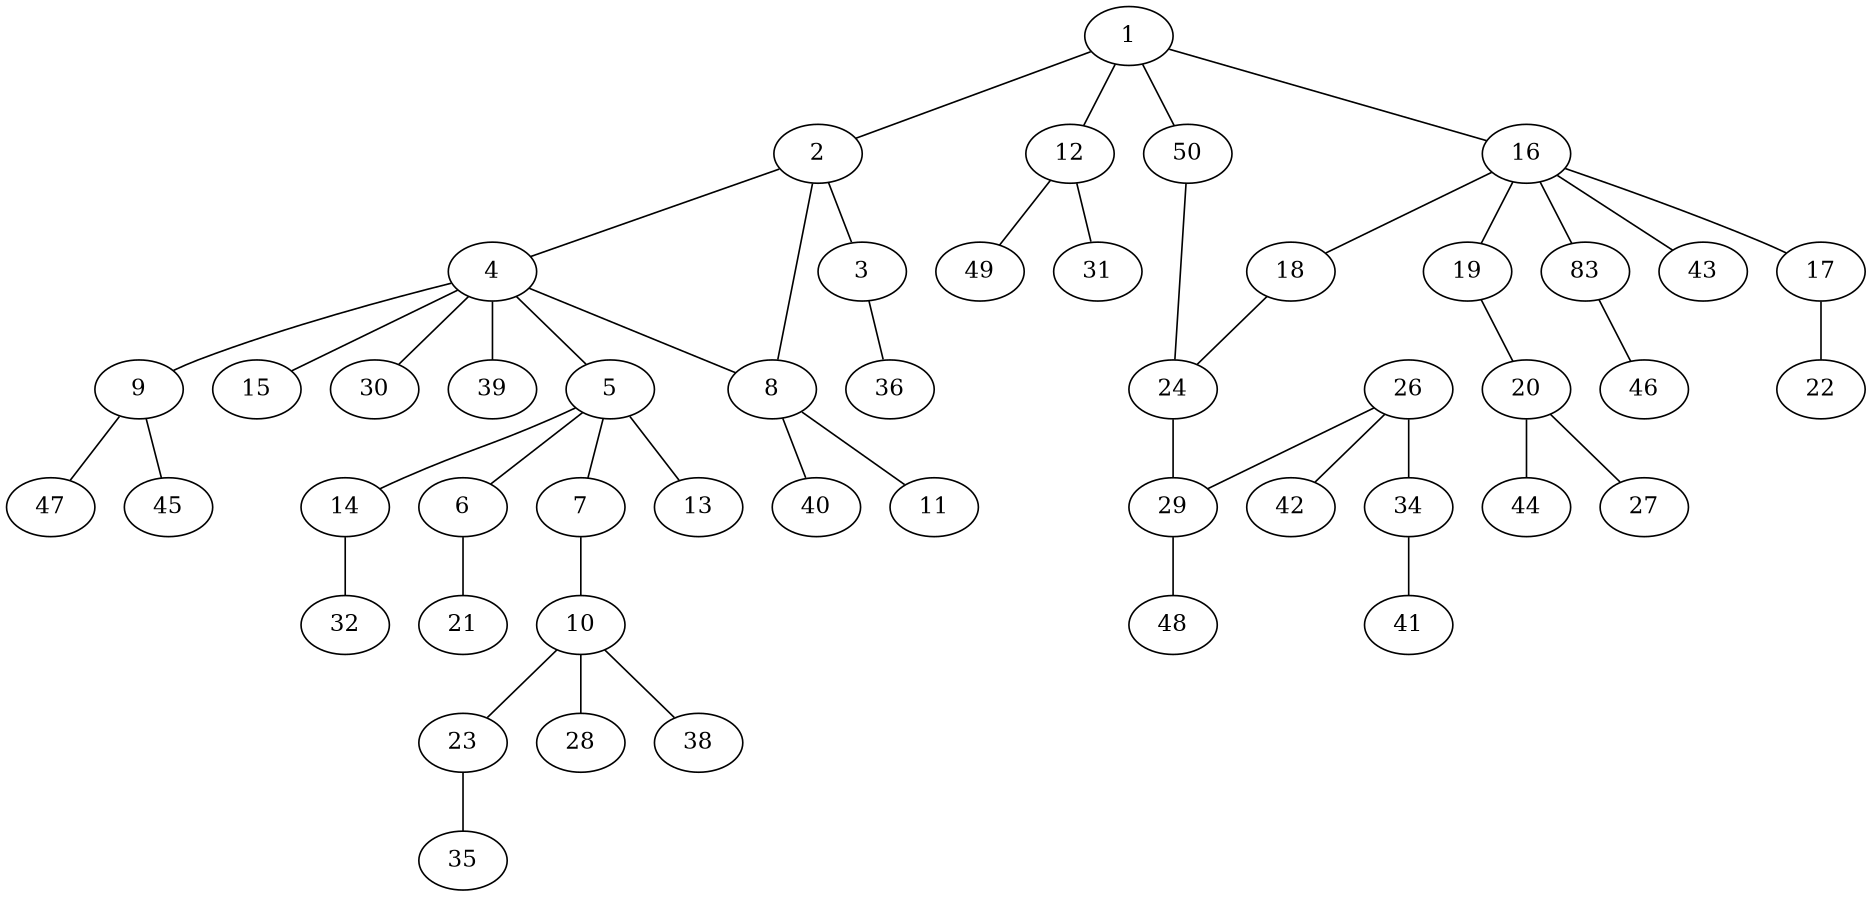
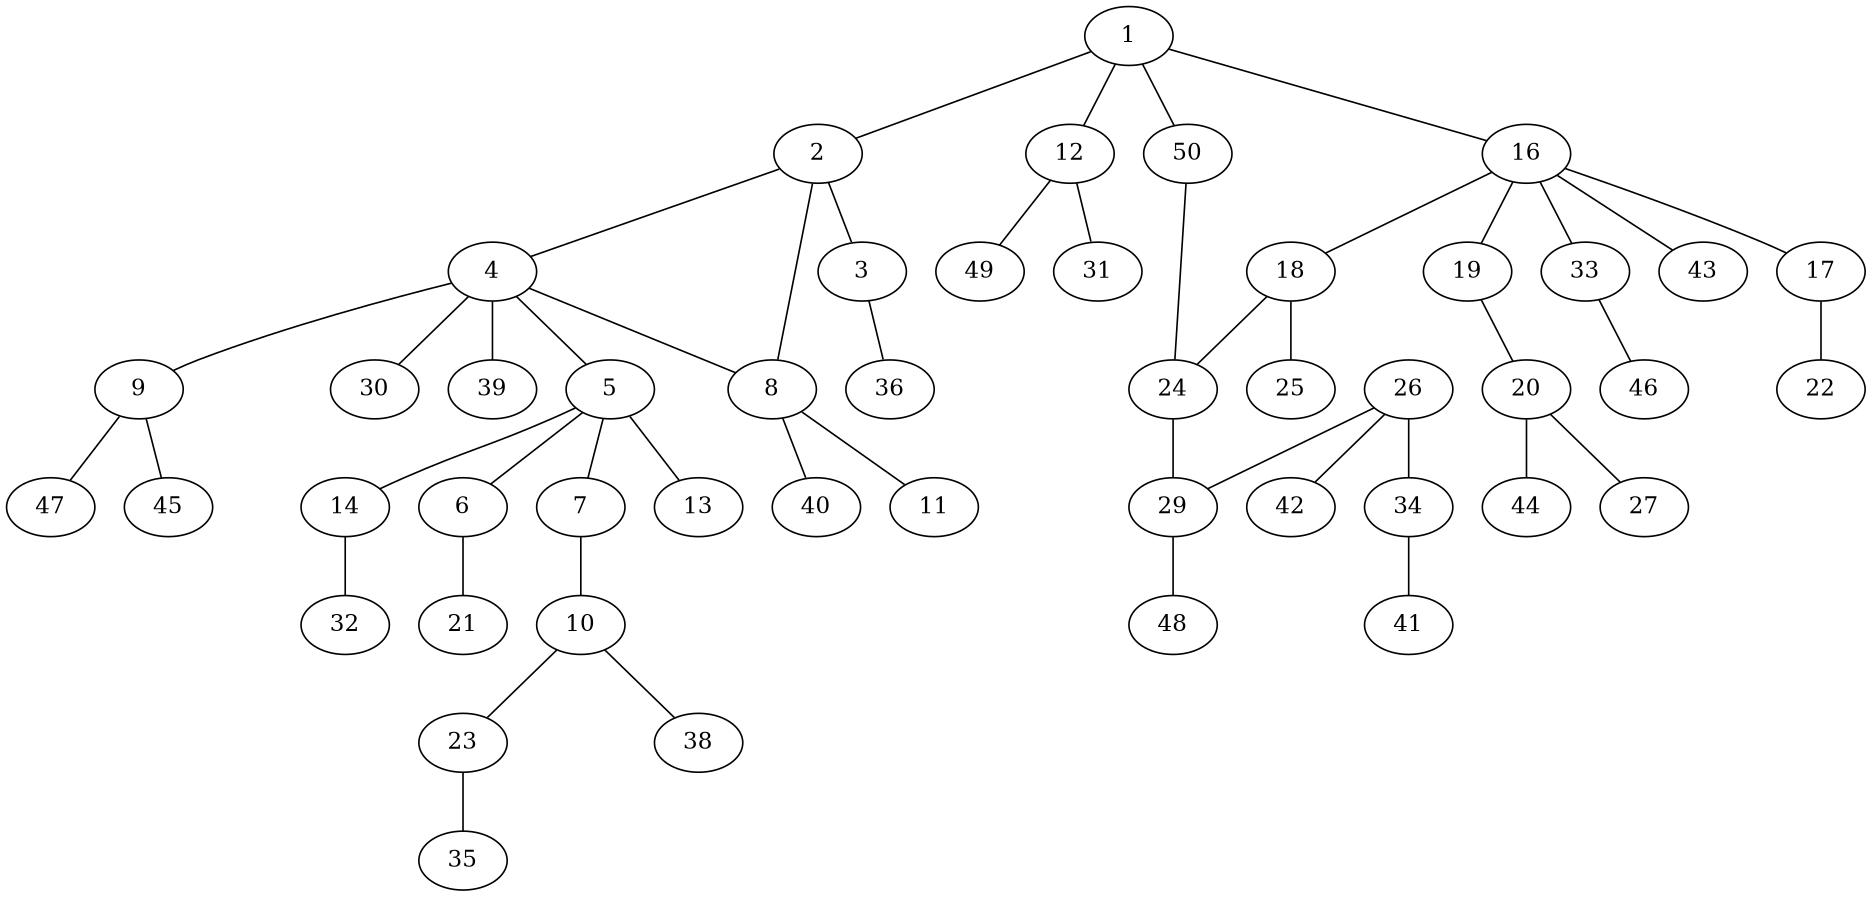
(1585, 272) -> (1585, 272)
(257, 389) -> none
none -> (1291, 389)
(581, 743) -> none
